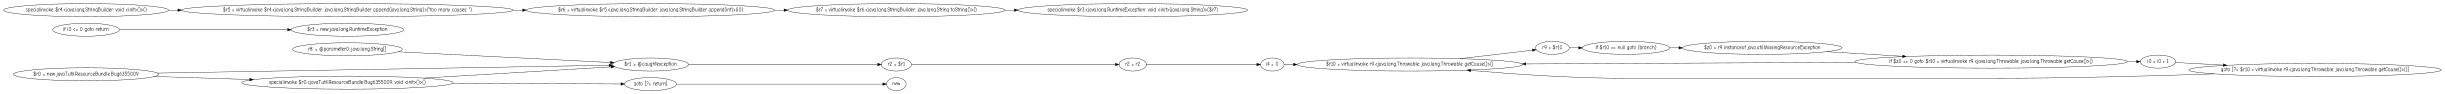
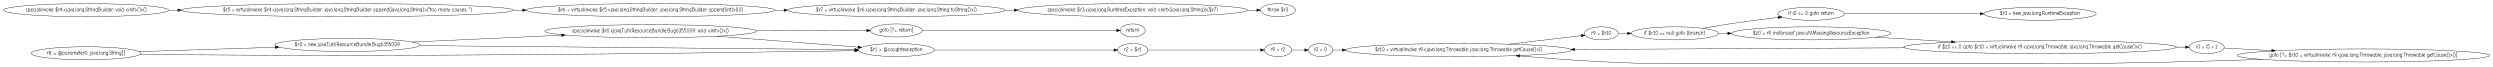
none -> (1278, 10)
none -> (1740, 22)
none -> (207, 49)
(2158, 62) -> (2207, 47)
(1133, 65) -> (1278, 50)
(1272, 65) -> (1321, 50)
(896, 84) -> (1133, 30)
